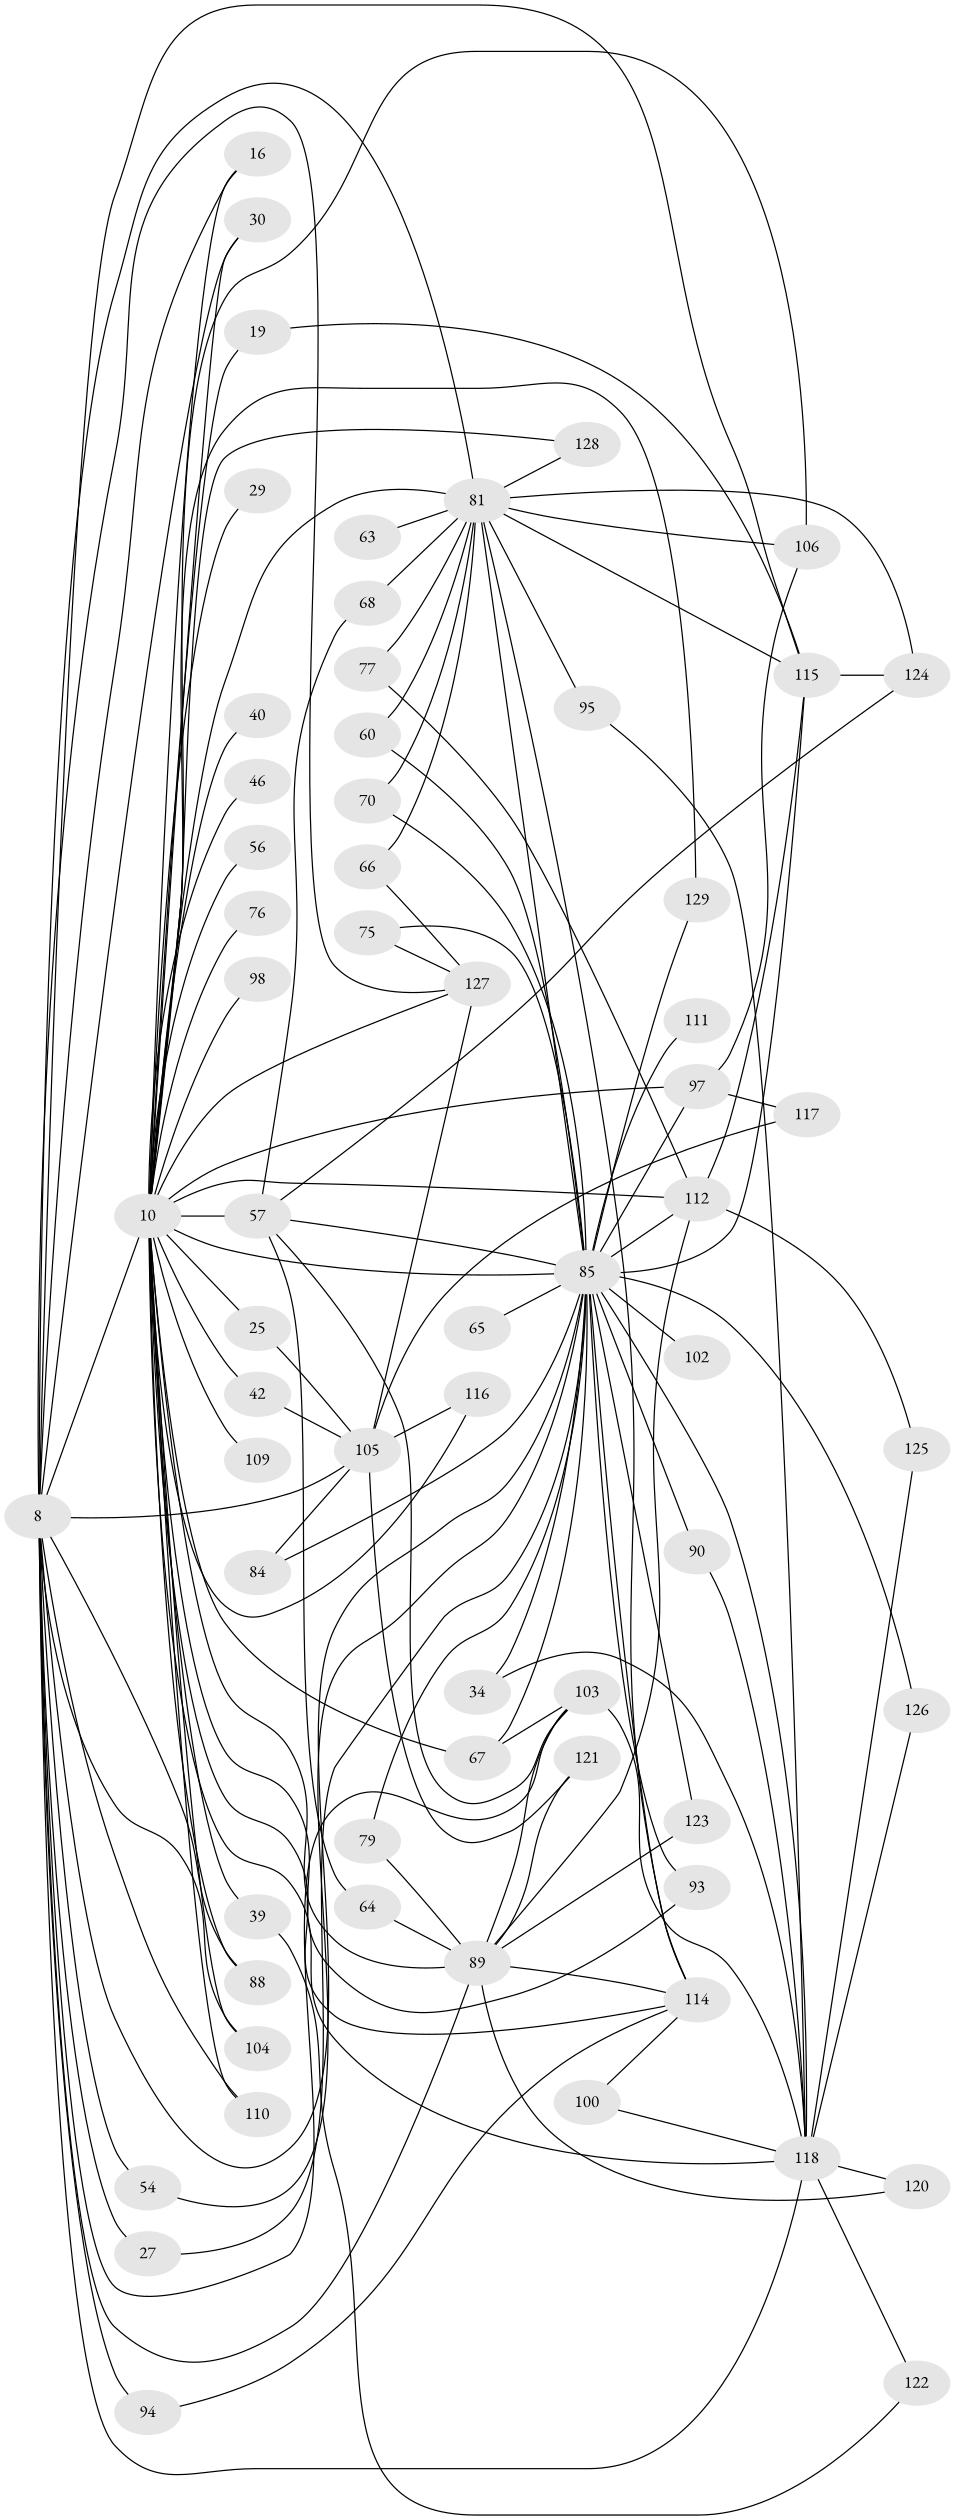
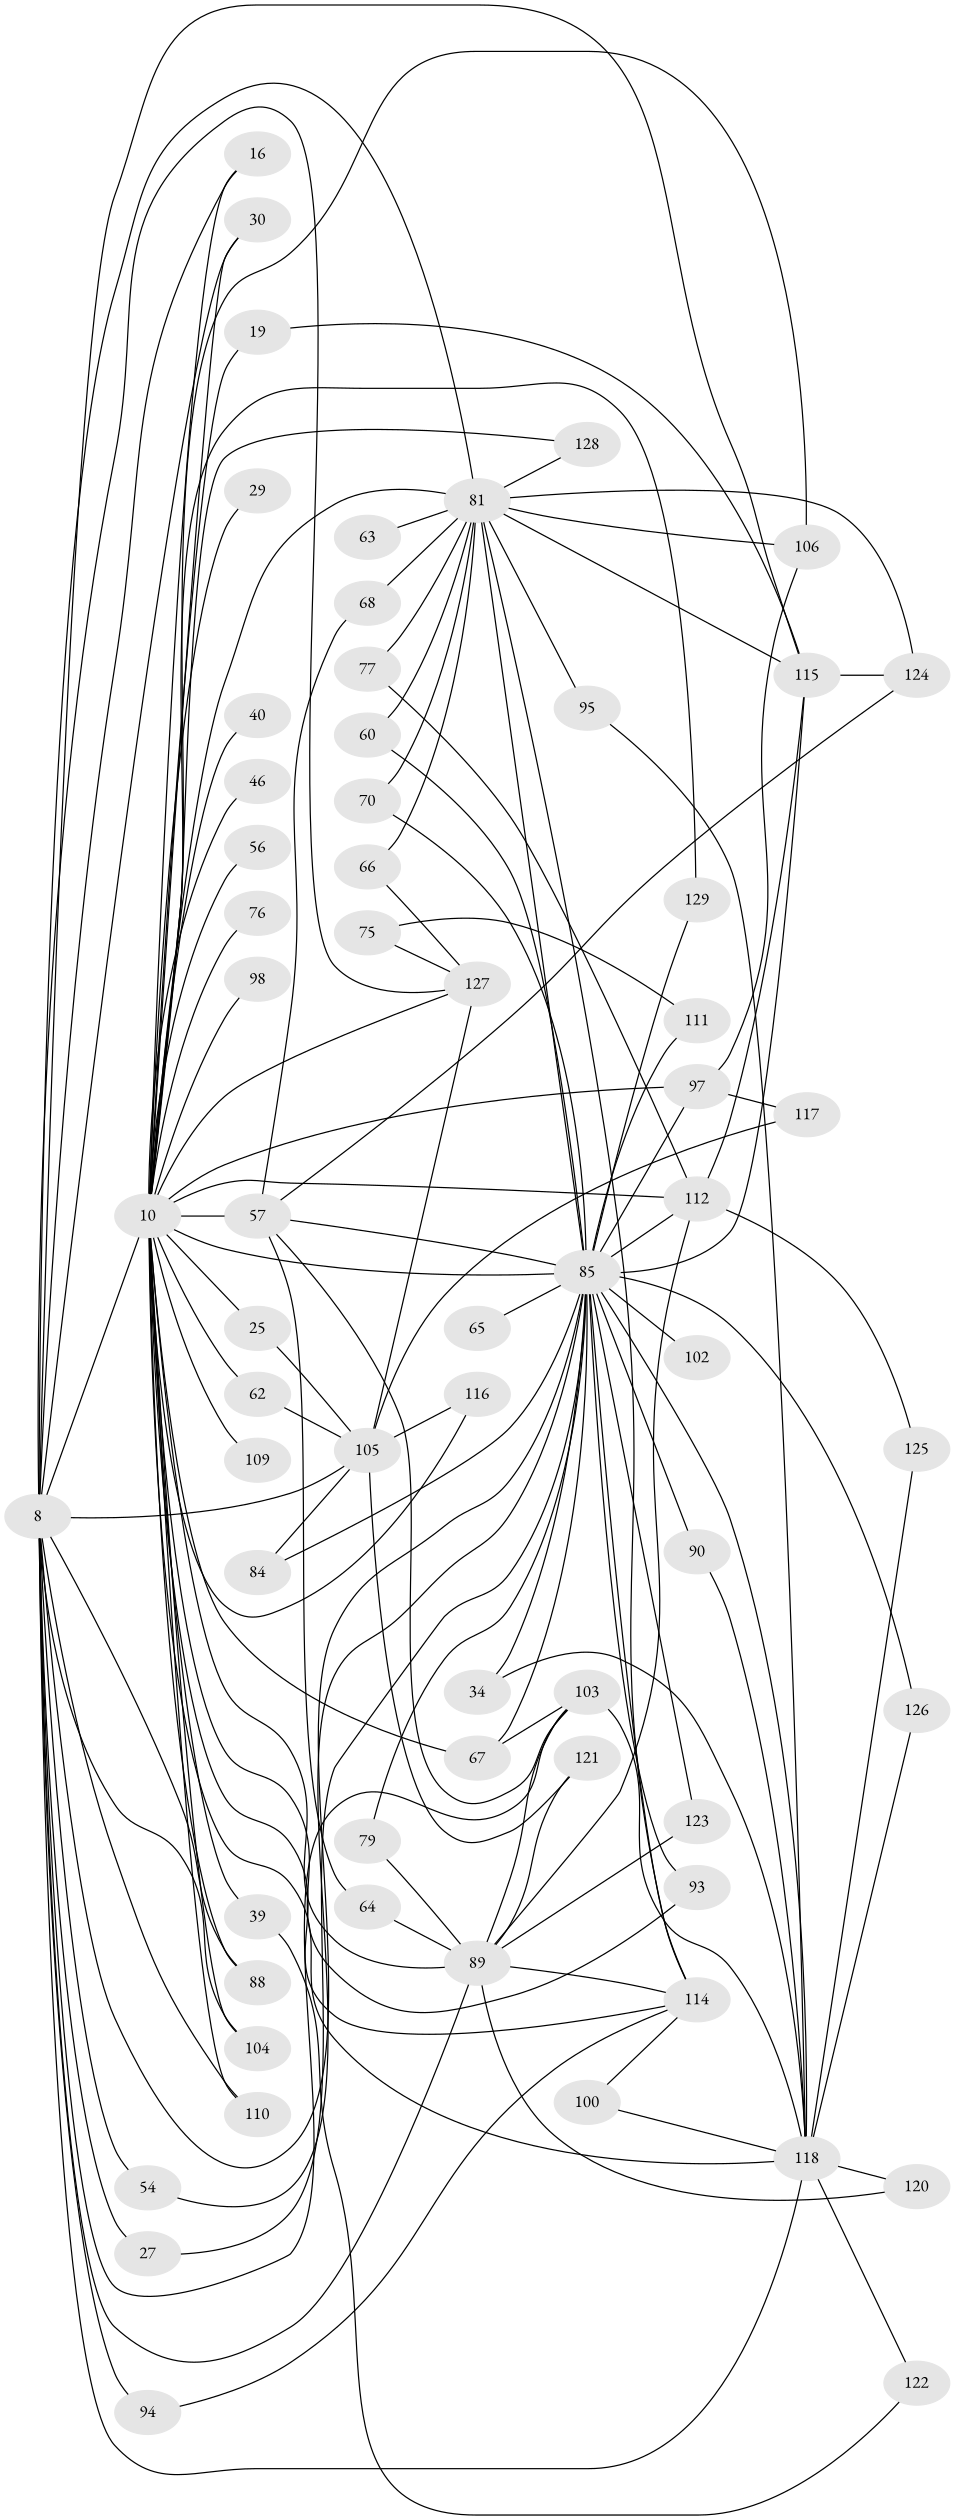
(529, 979) -> (551, 937)
(258, 1394) -> (258, 1394)
